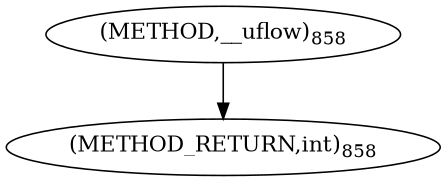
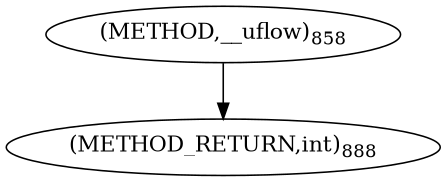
(360, 145) -> (360, 145)
